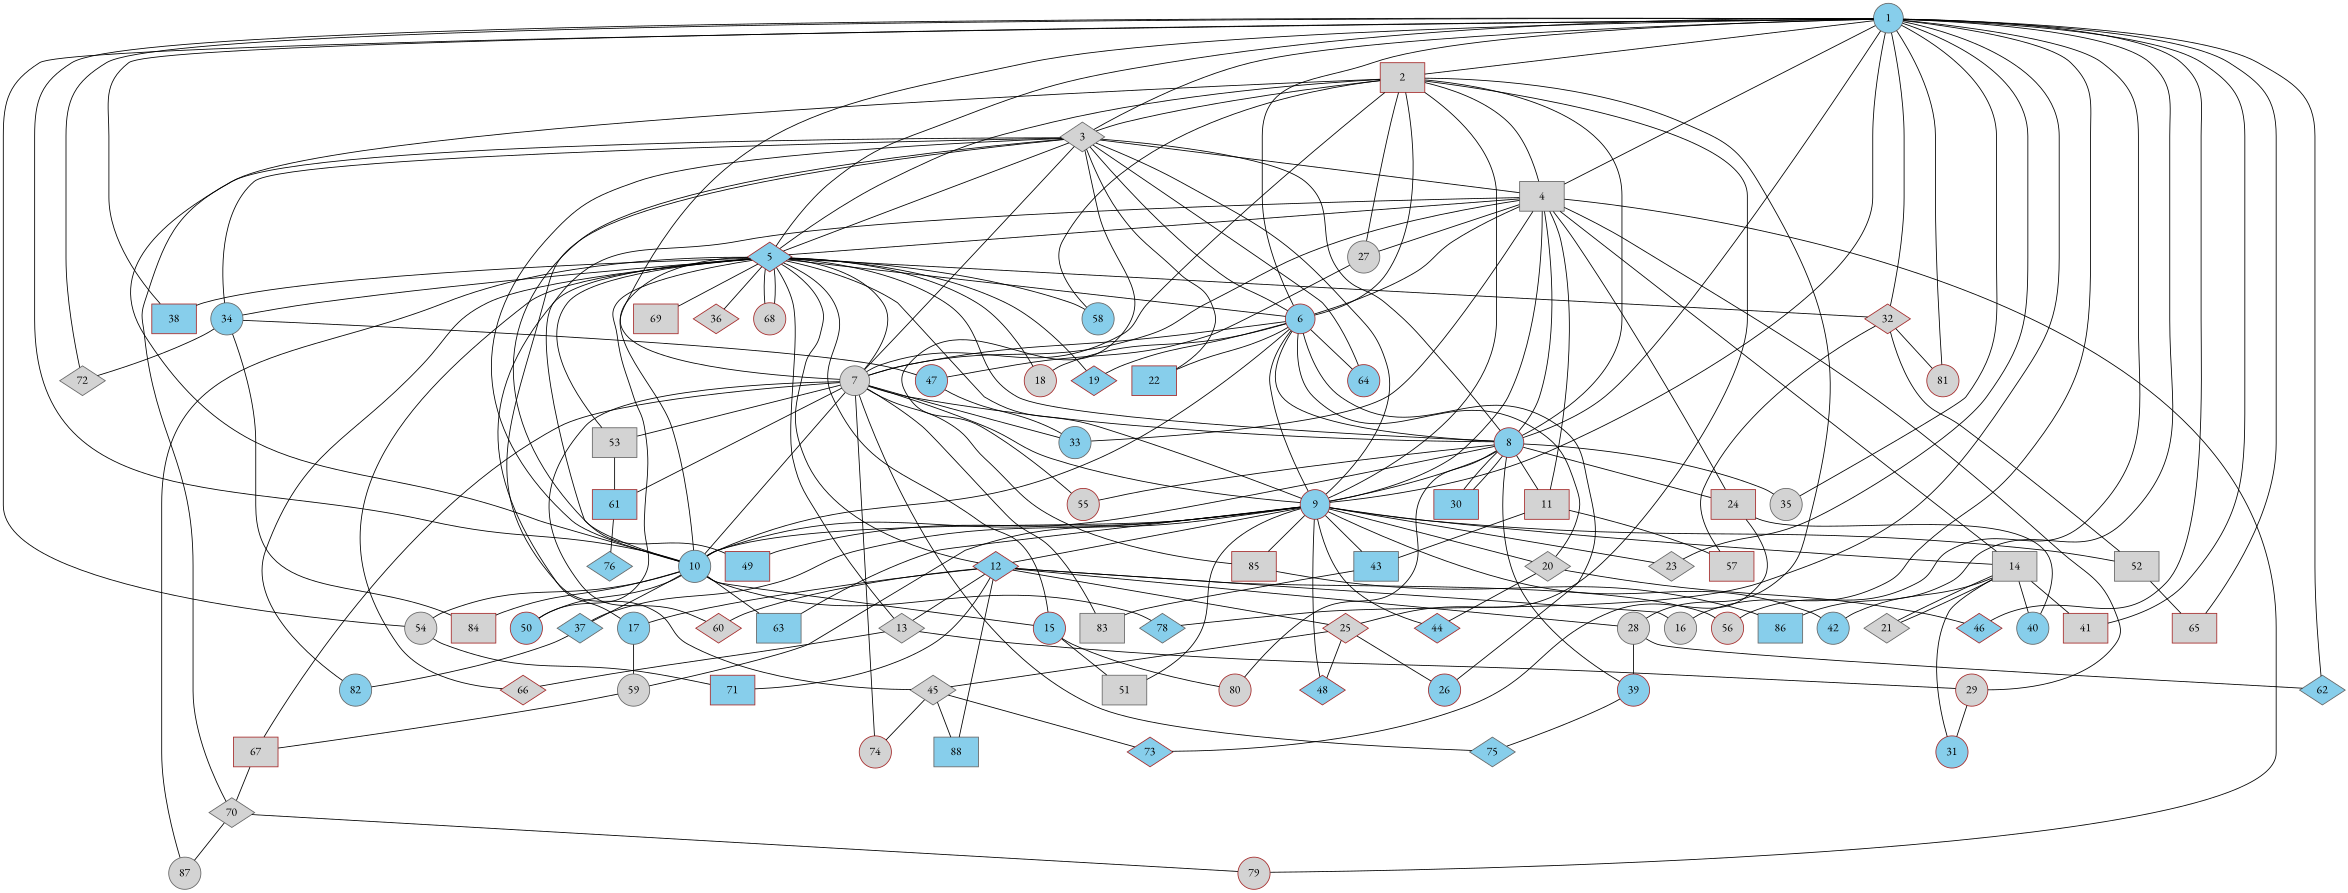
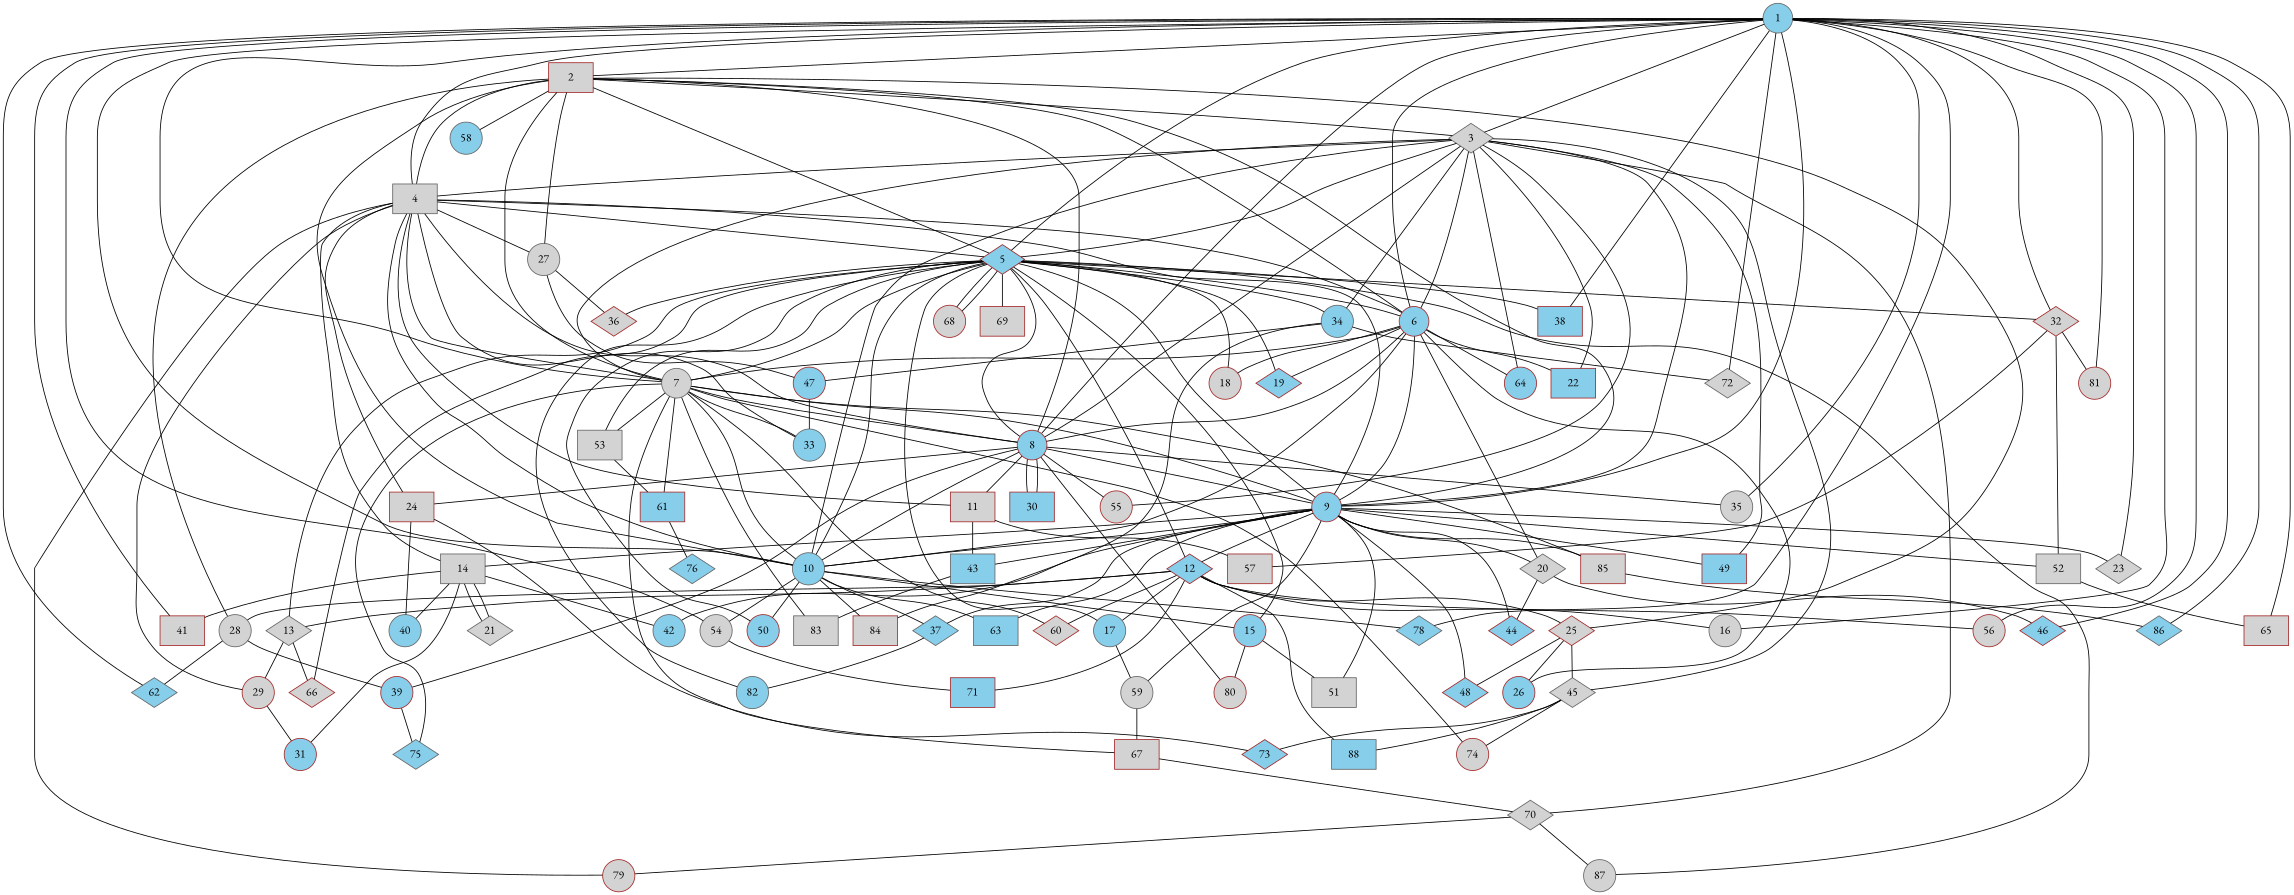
(940, 272) -> none
none -> (580, 291)
(1780, 628) -> (2159, 631)
